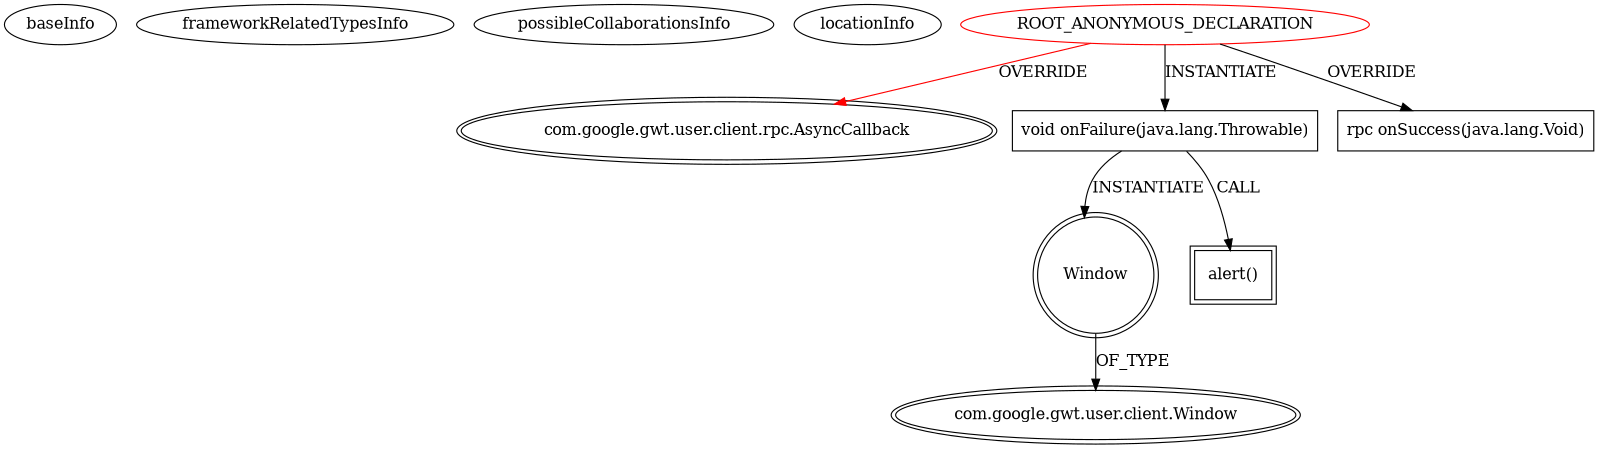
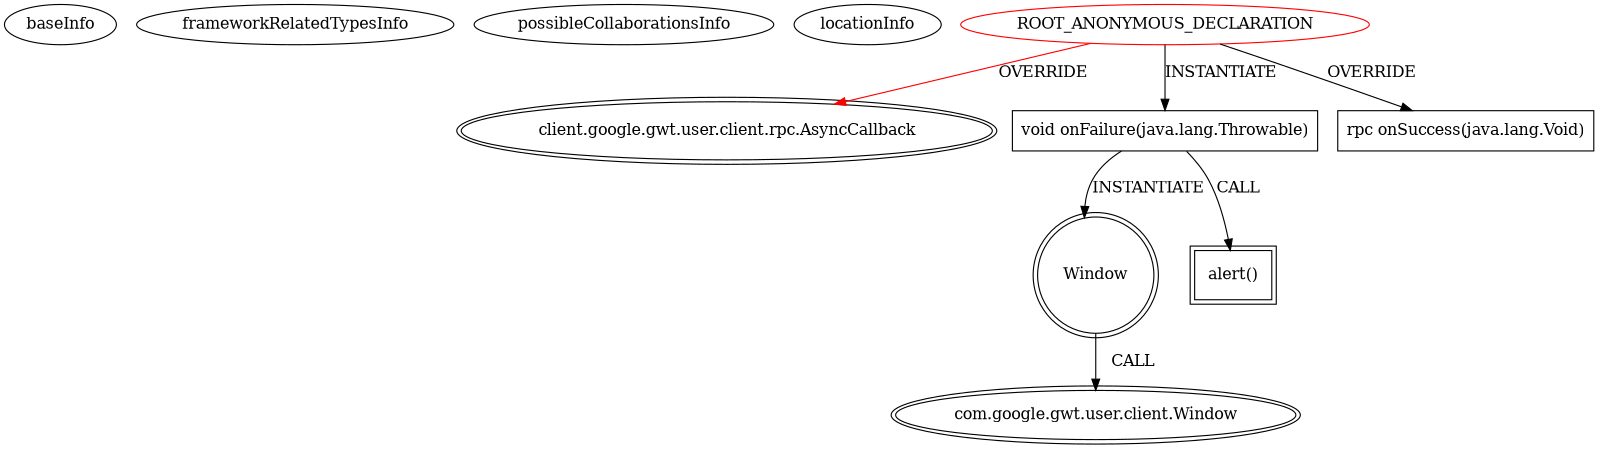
(727, 131) -> (727, 131)
(1133, 362) -> (1133, 362)
